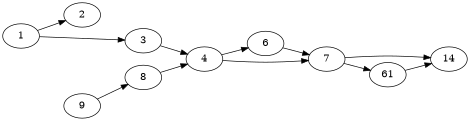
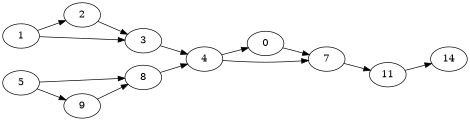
none -> (110, 26)
(266, 43) -> (266, 43)
(384, 56) -> none
(388, 75) -> (388, 75)
none -> (21, 83)
